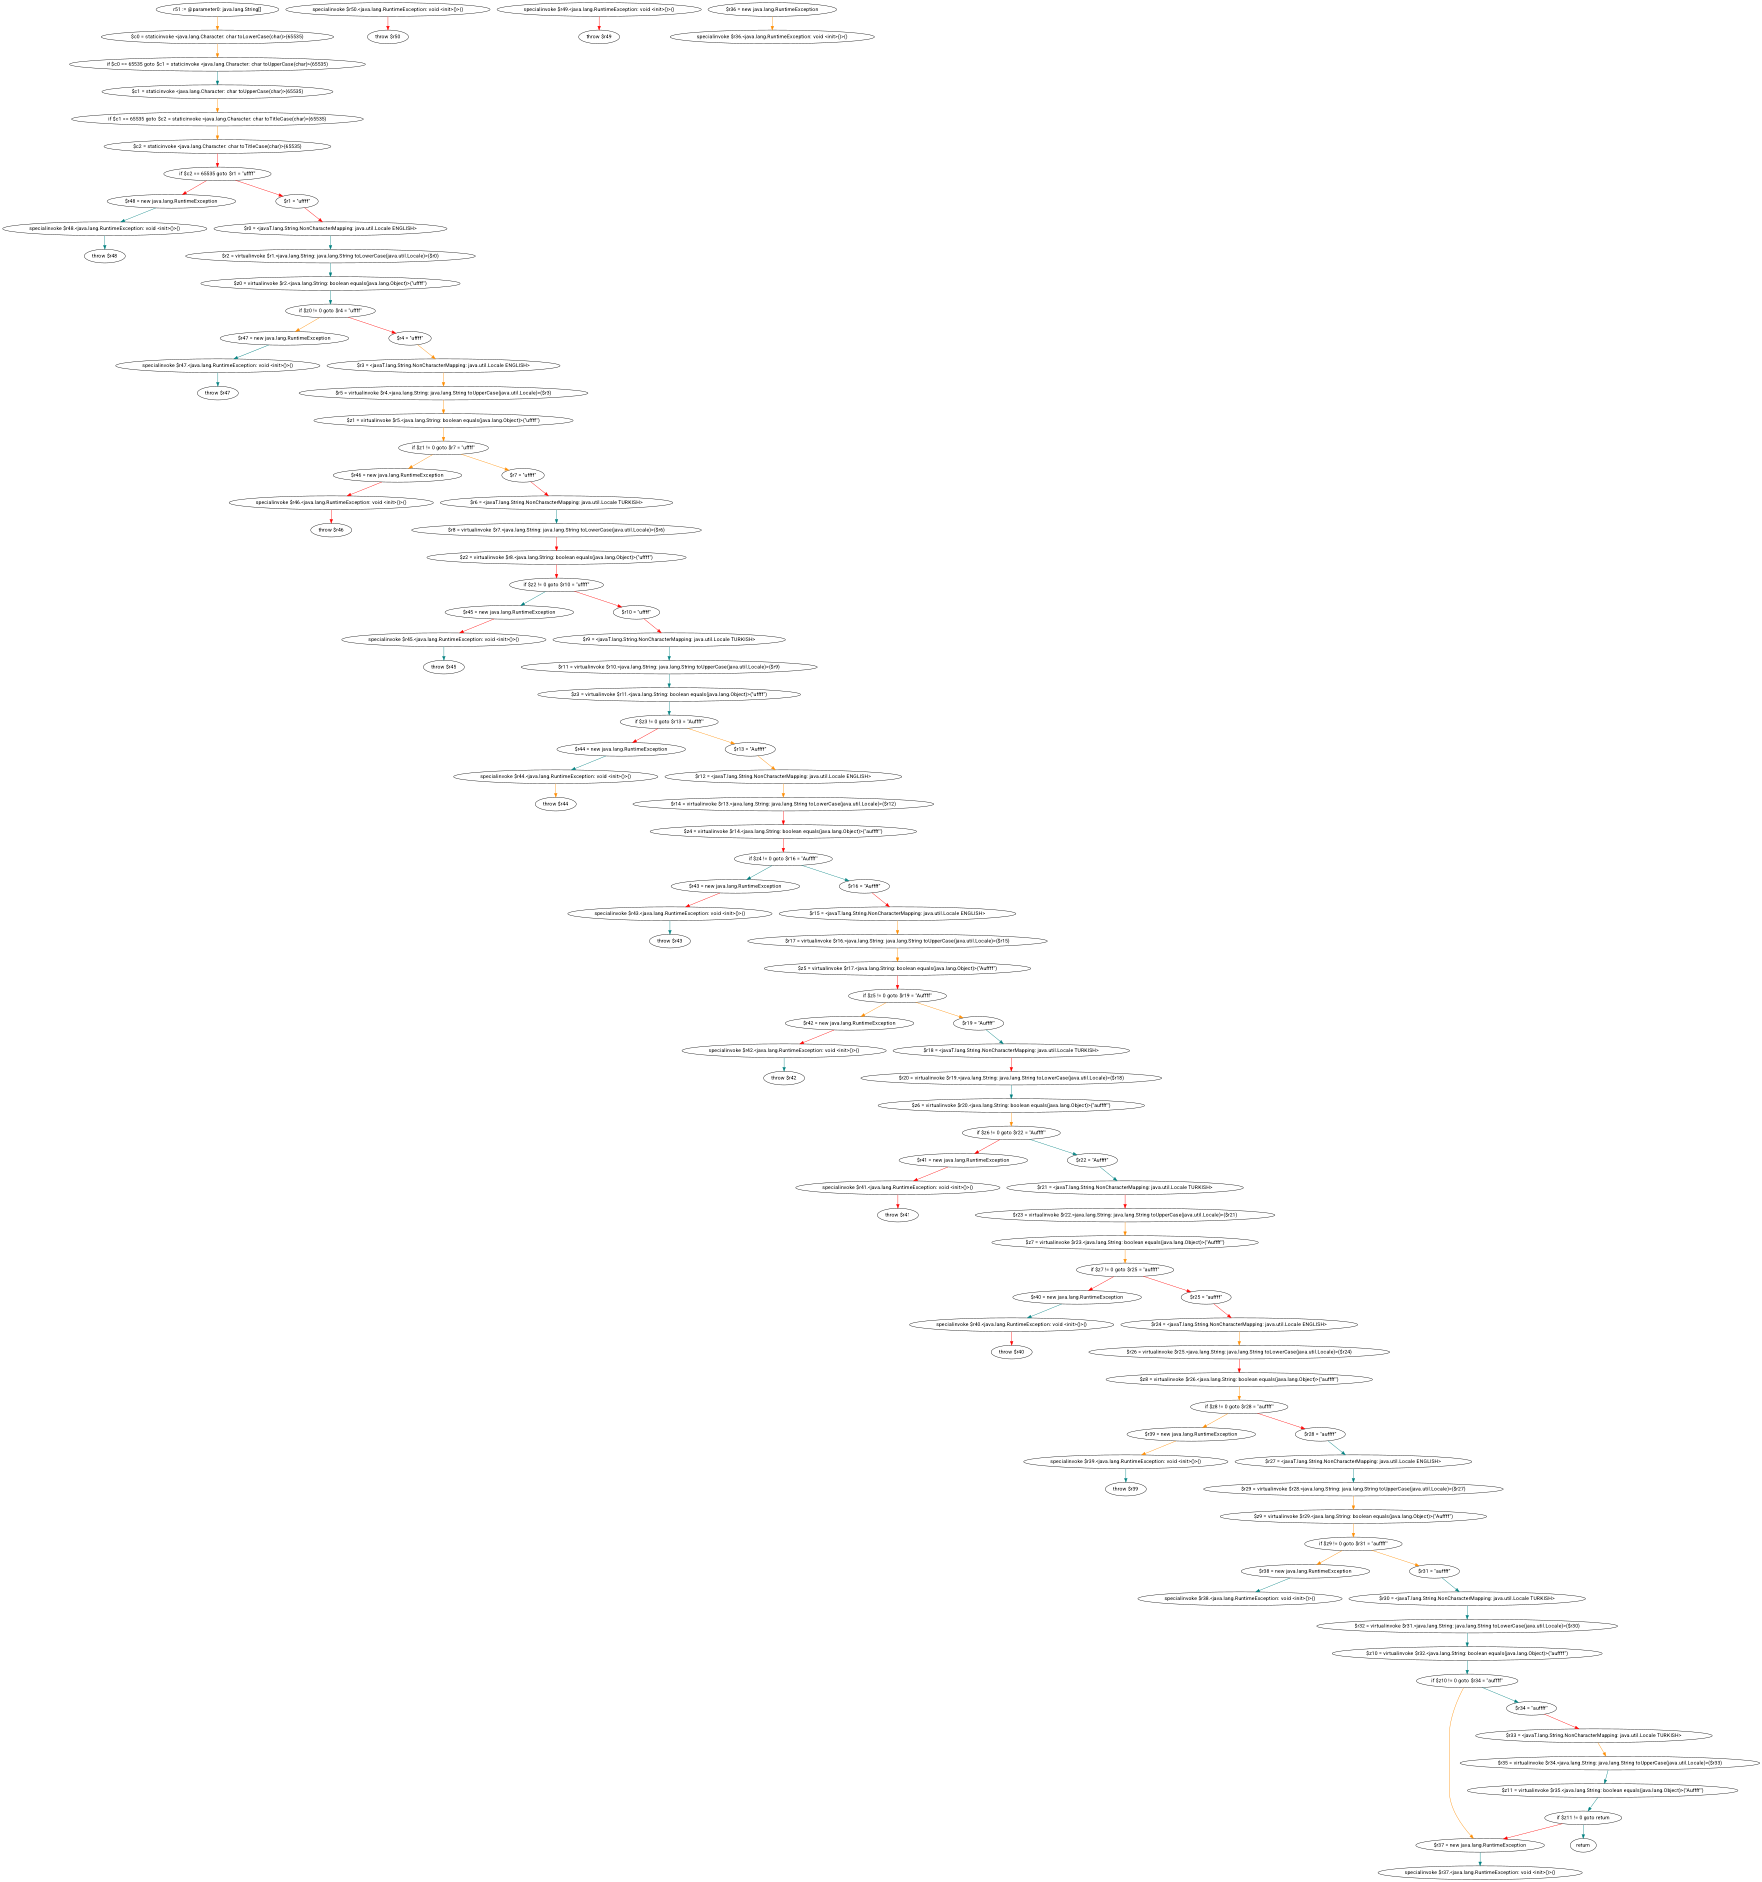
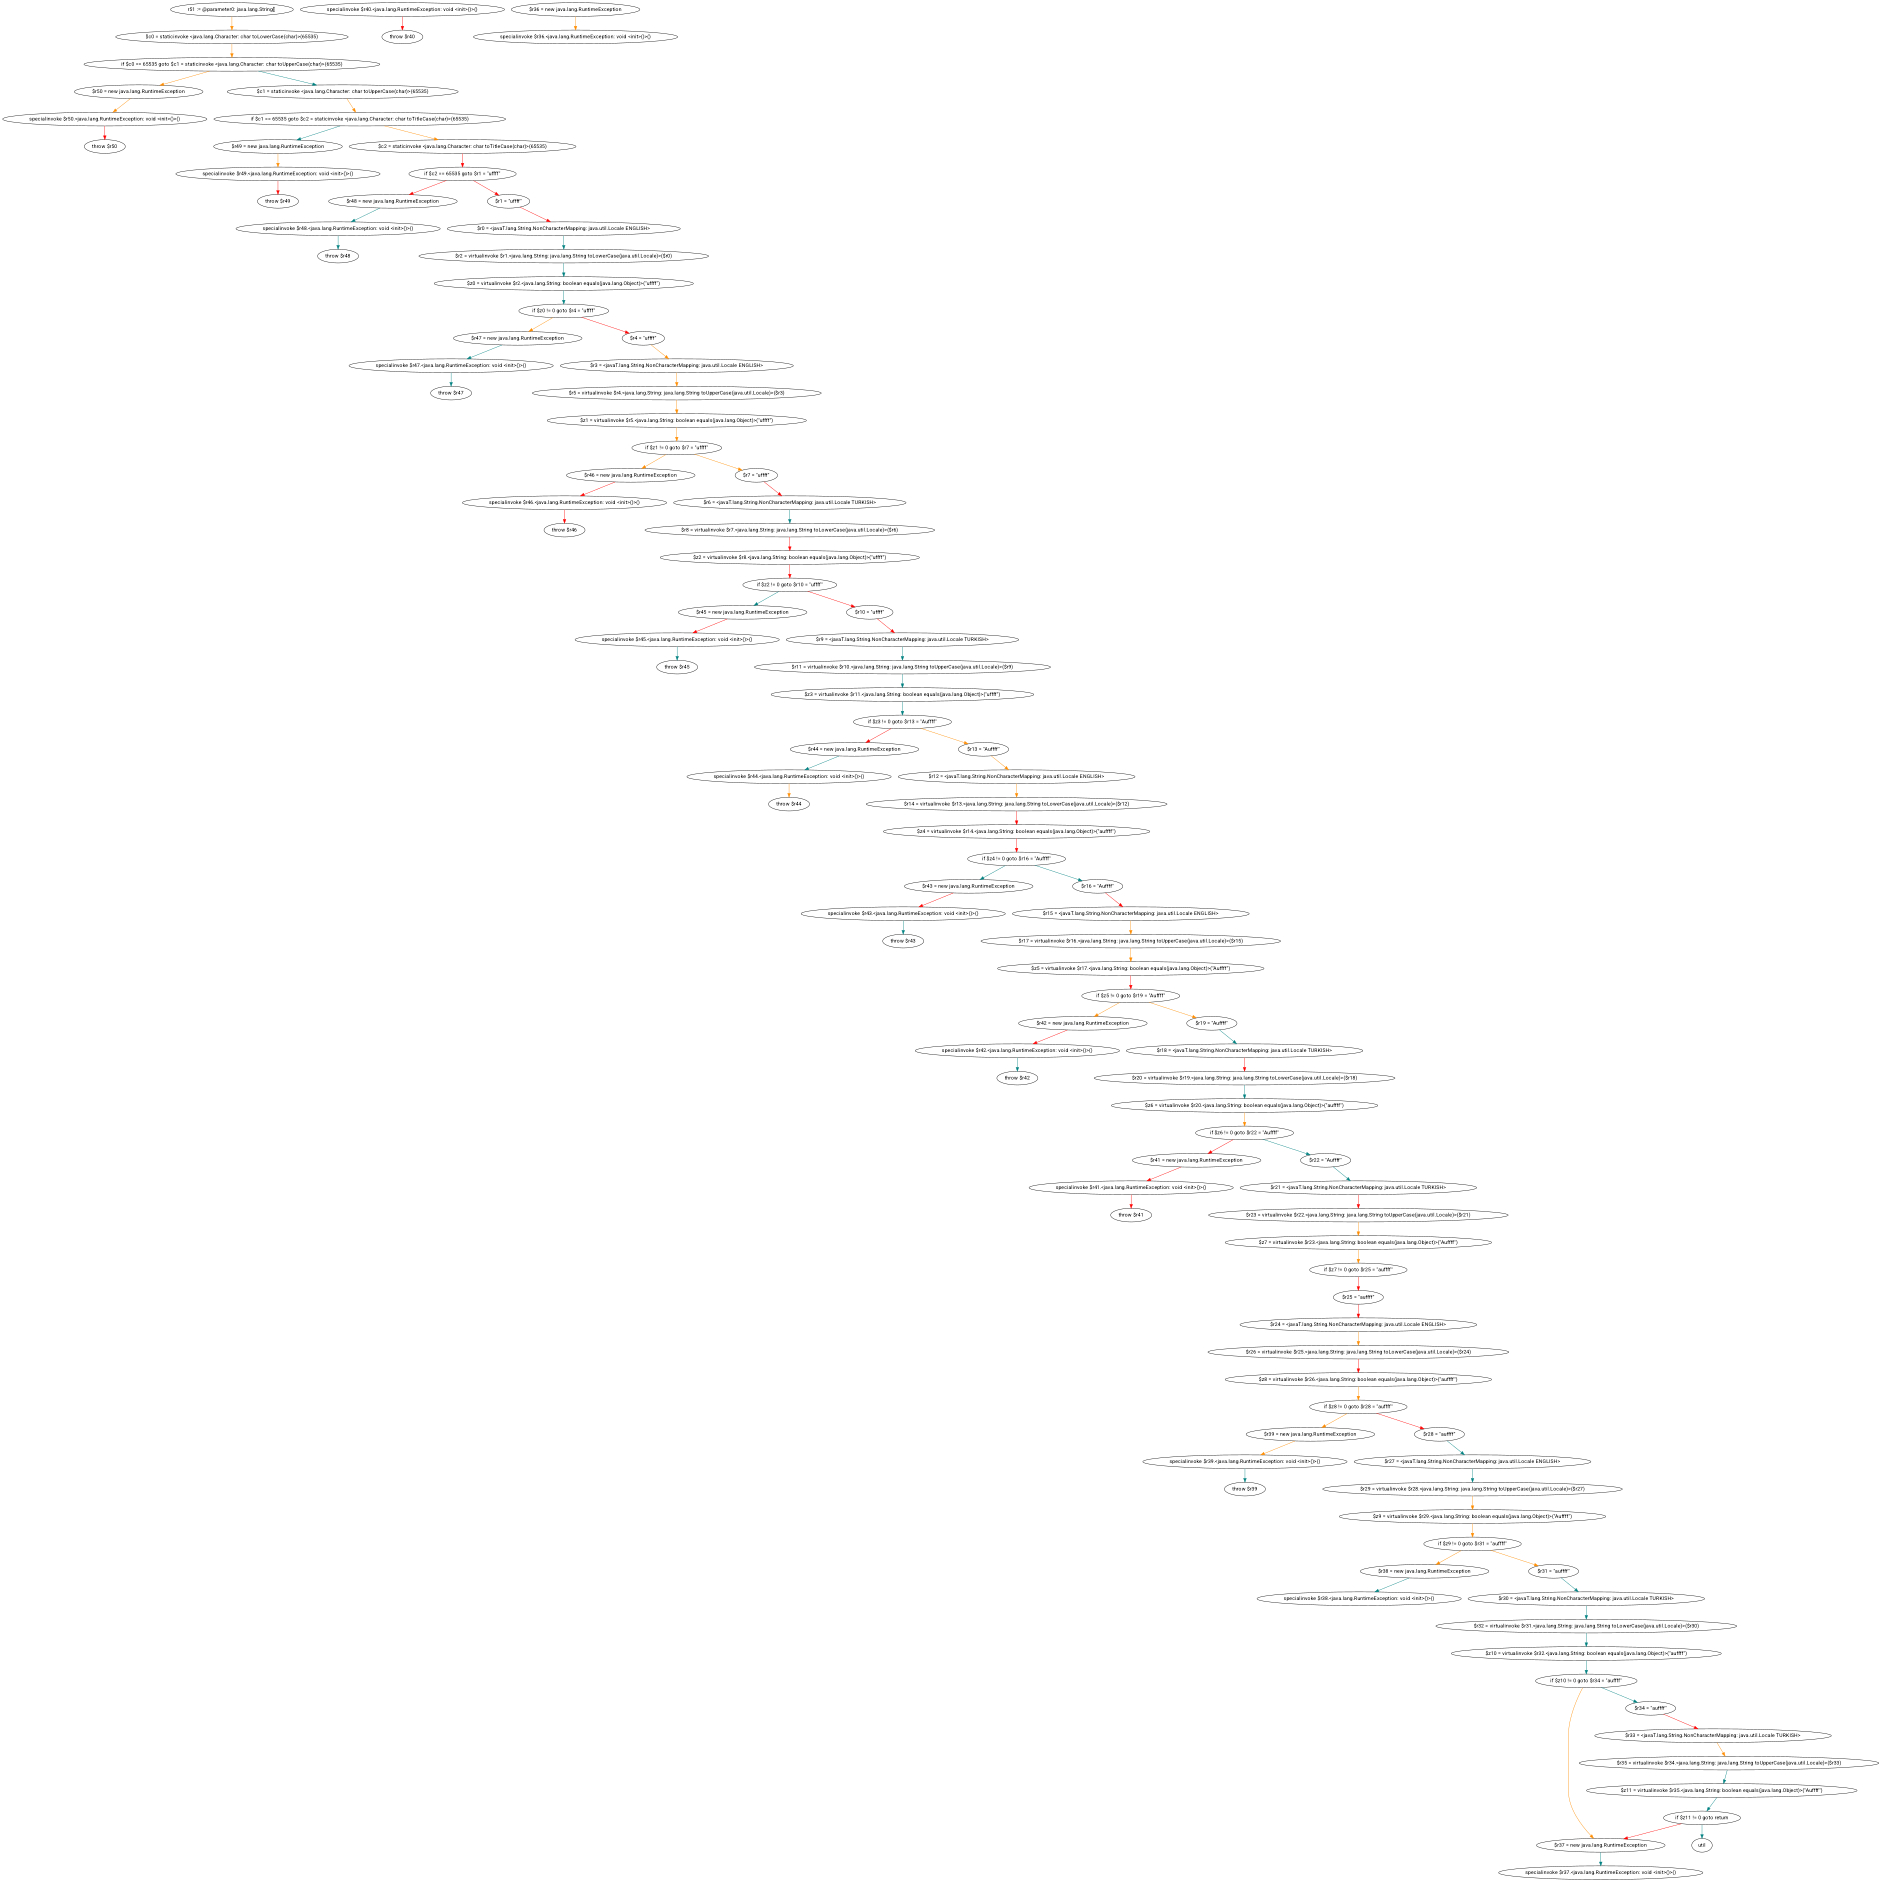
none -> (139, 92)
none -> (278, 147)
(1077, 1297) -> none
(1583, 1845) -> (1702, 1845)
